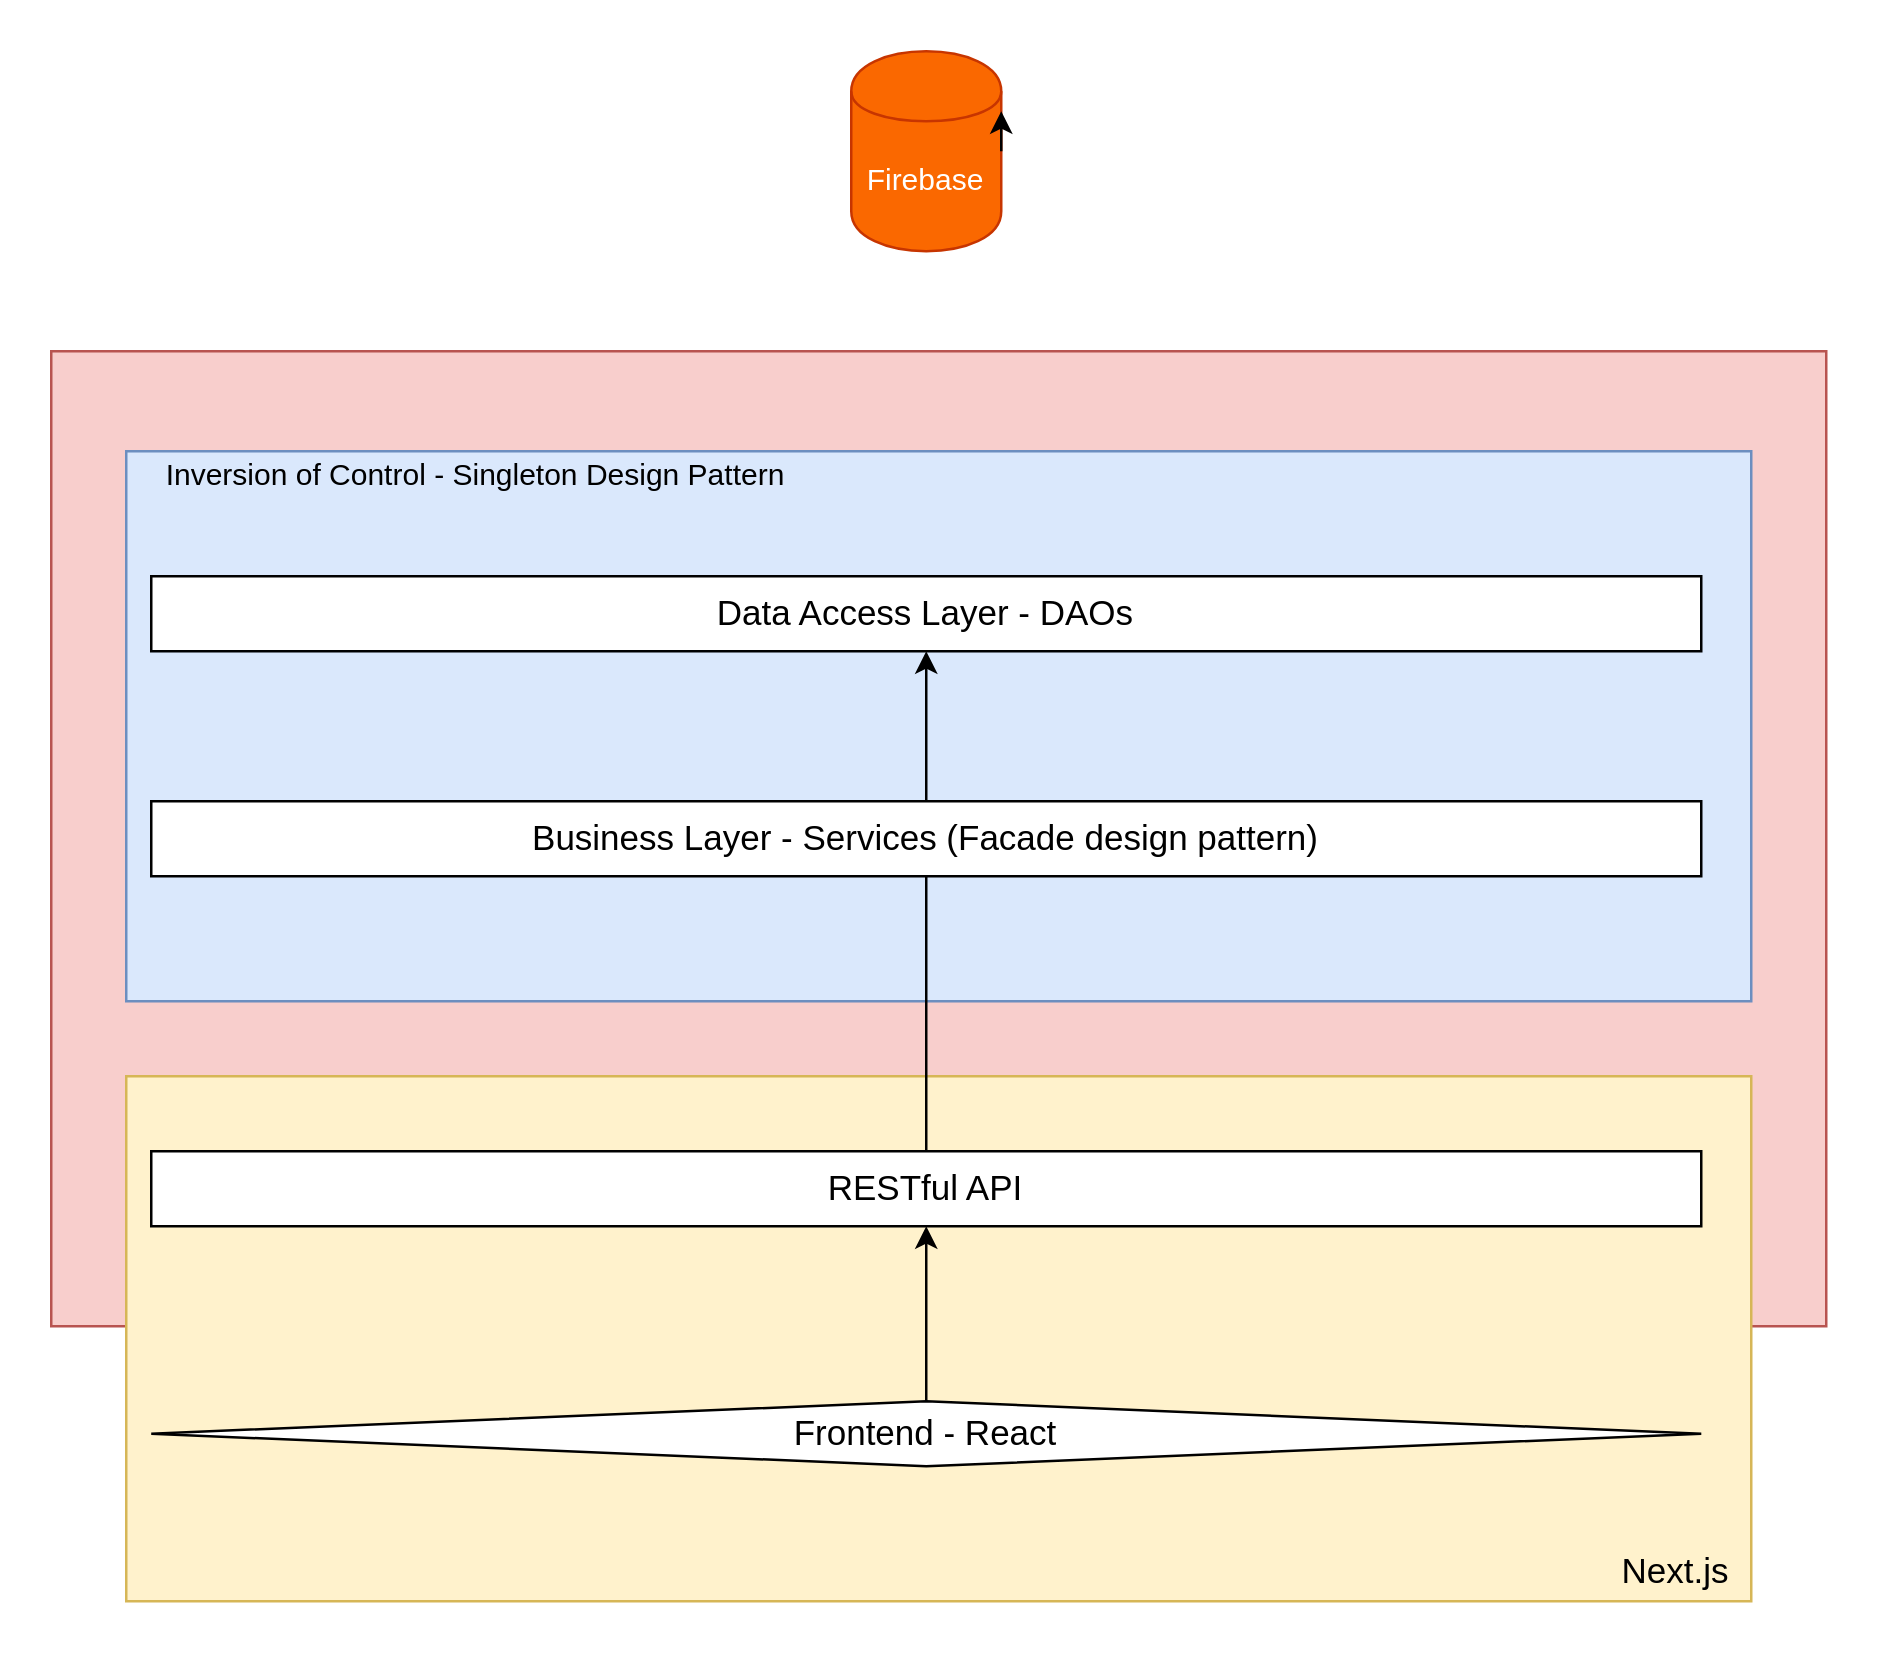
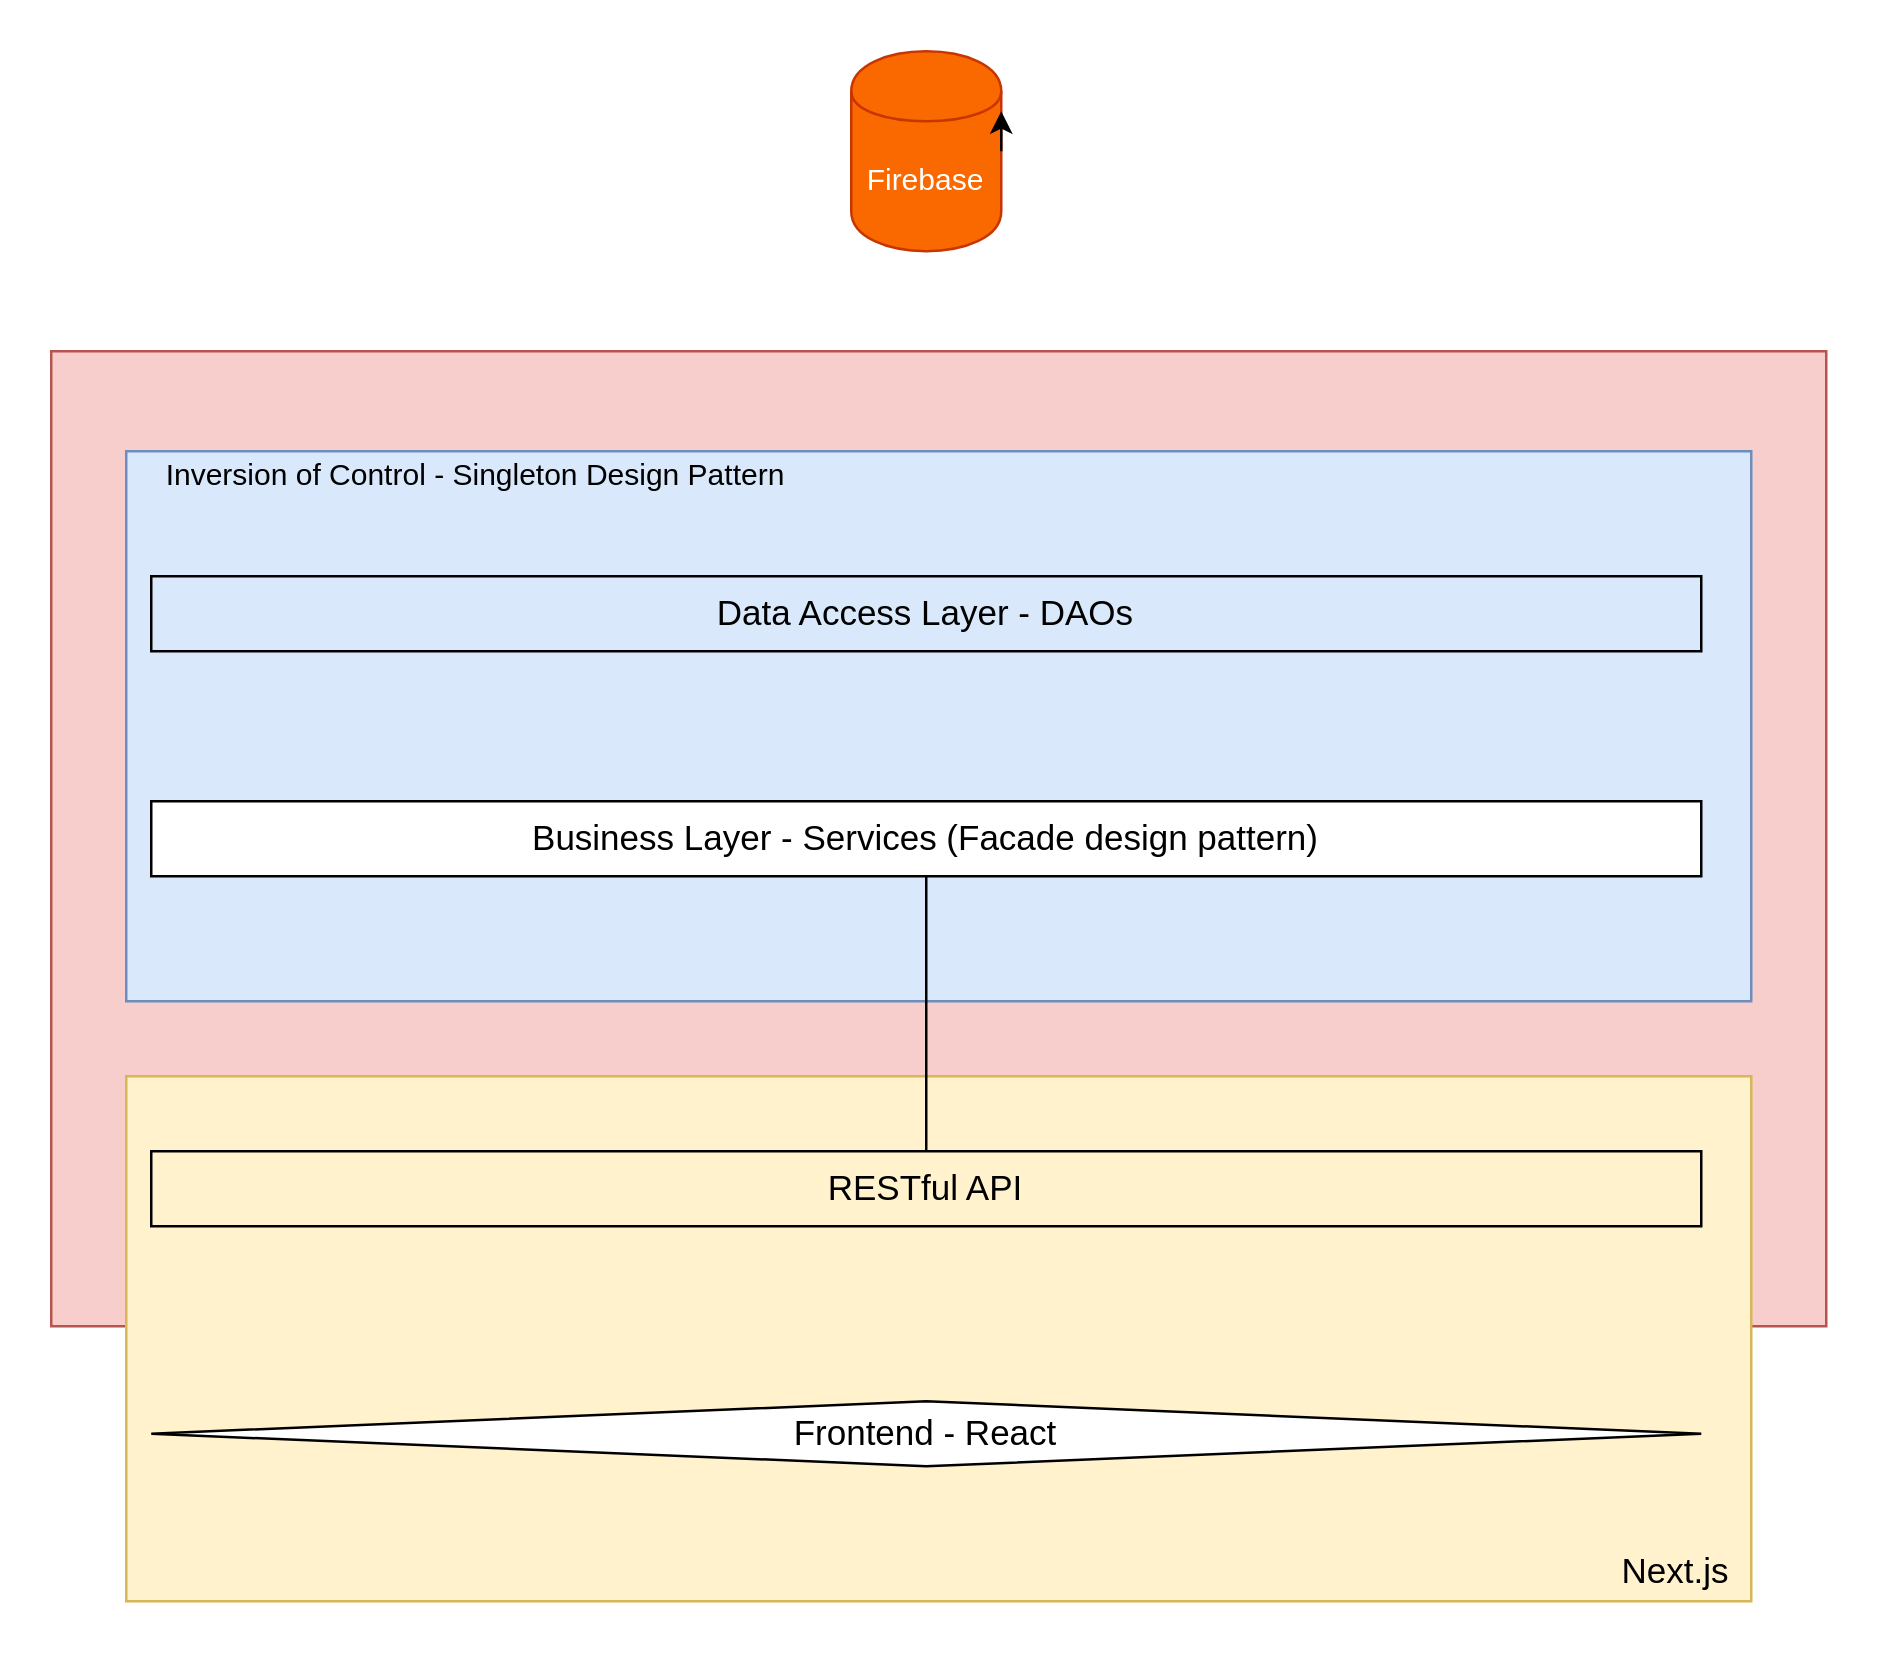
(926, 614) -> (926, 614)
(926, 734) -> none
(926, 1189) -> (926, 1189)
(926, 1322) -> none
